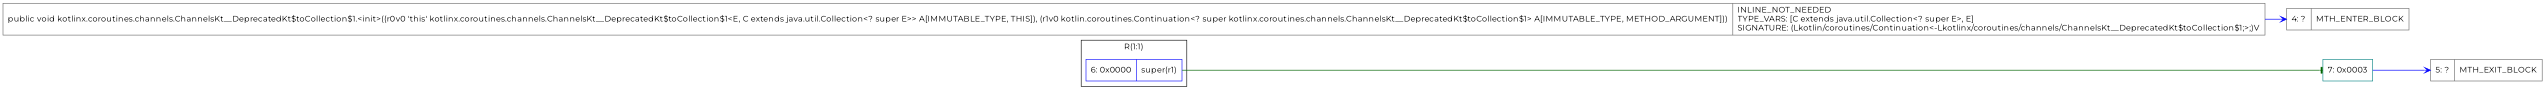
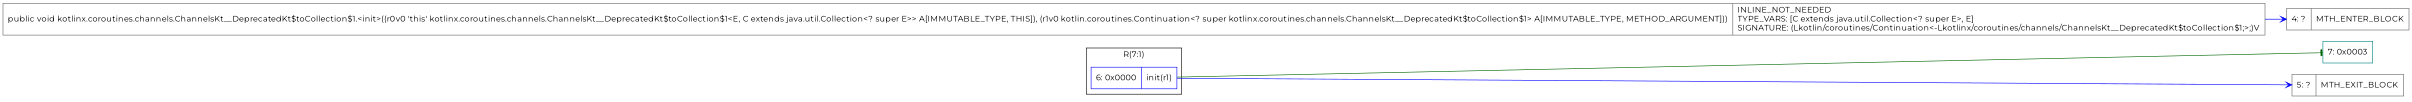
(1134, 47) -> (1134, 55)
(1159, 70) -> (1159, 78)
(2399, 70) -> (1731, 82)
